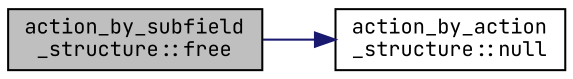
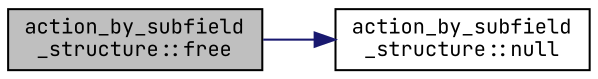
(450, 40) -> (463, 40)
